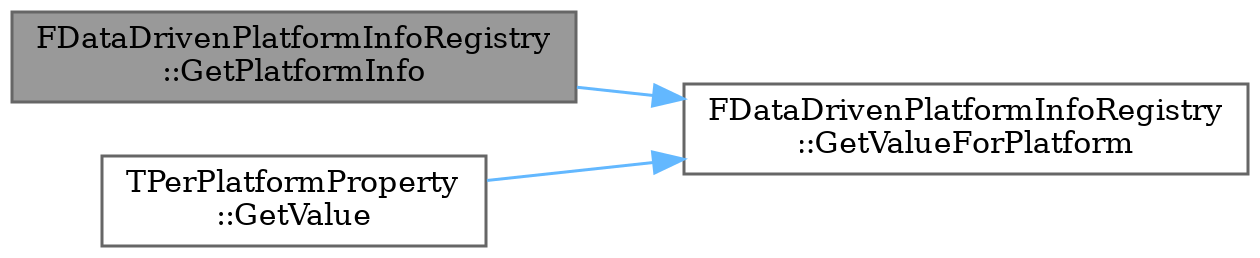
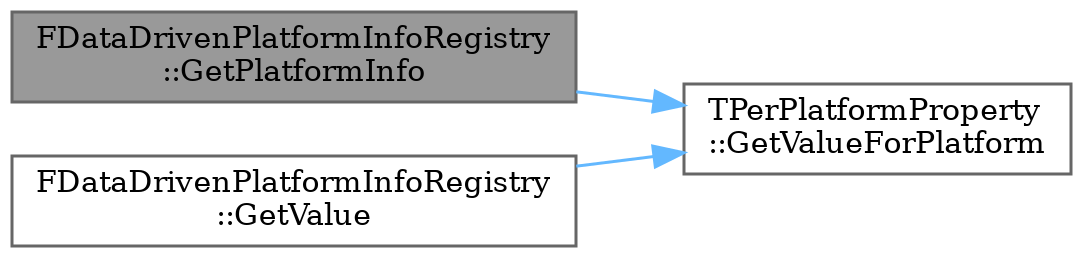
(966, 129) -> (878, 129)
(294, 201) -> (294, 201)
